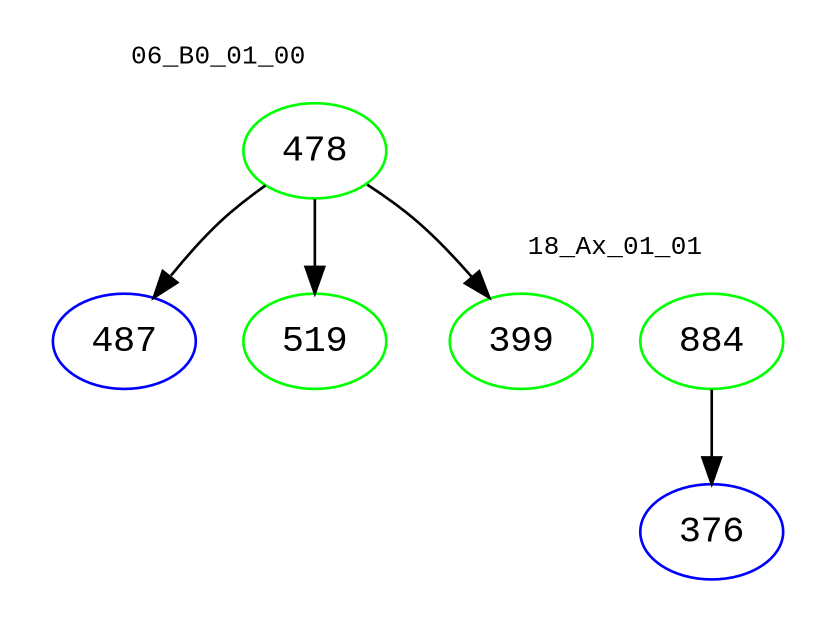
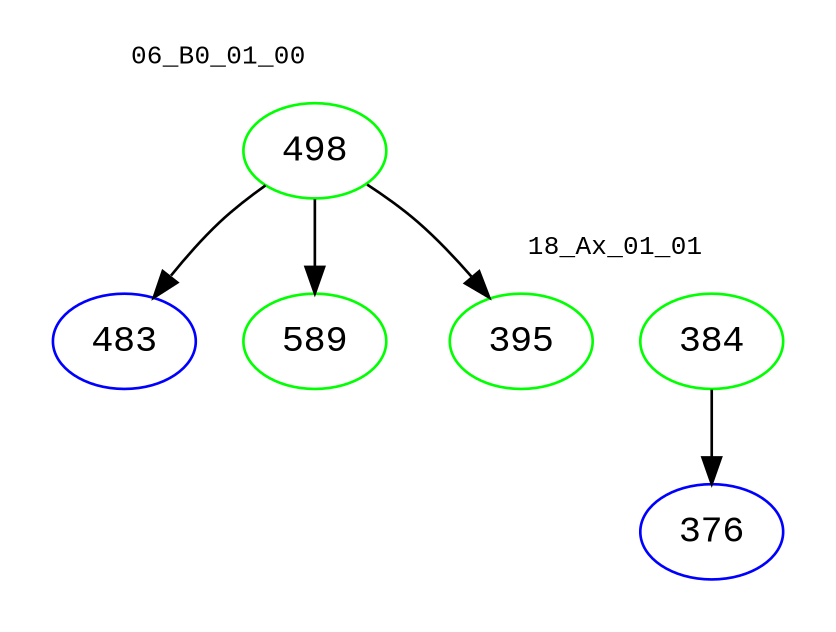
(315, 151) -> (315, 151)
(124, 341) -> (124, 341)
(315, 341) -> (315, 341)
(521, 341) -> (521, 341)
(712, 341) -> (712, 341)
